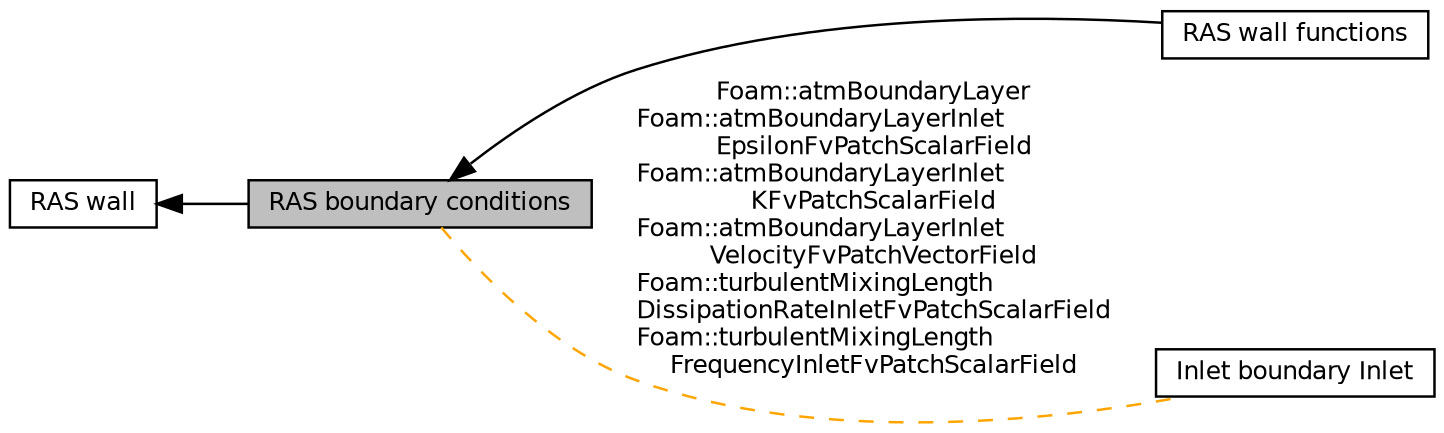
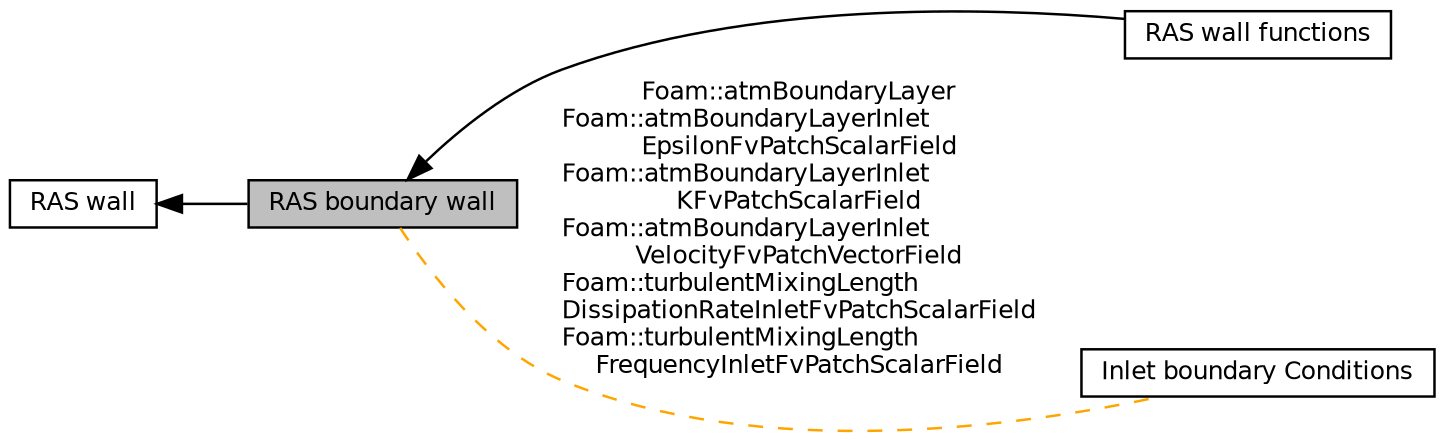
(420, 204) -> (383, 204)
(1295, 373) -> (1258, 373)
